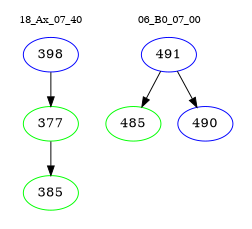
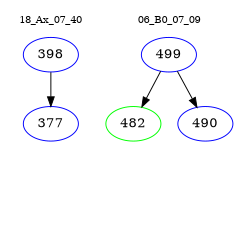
(169, 21) -> (169, 21)
(169, 55) -> (169, 55)
(51, 124) -> (51, 124)
(133, 124) -> (133, 124)
(51, 193) -> none
